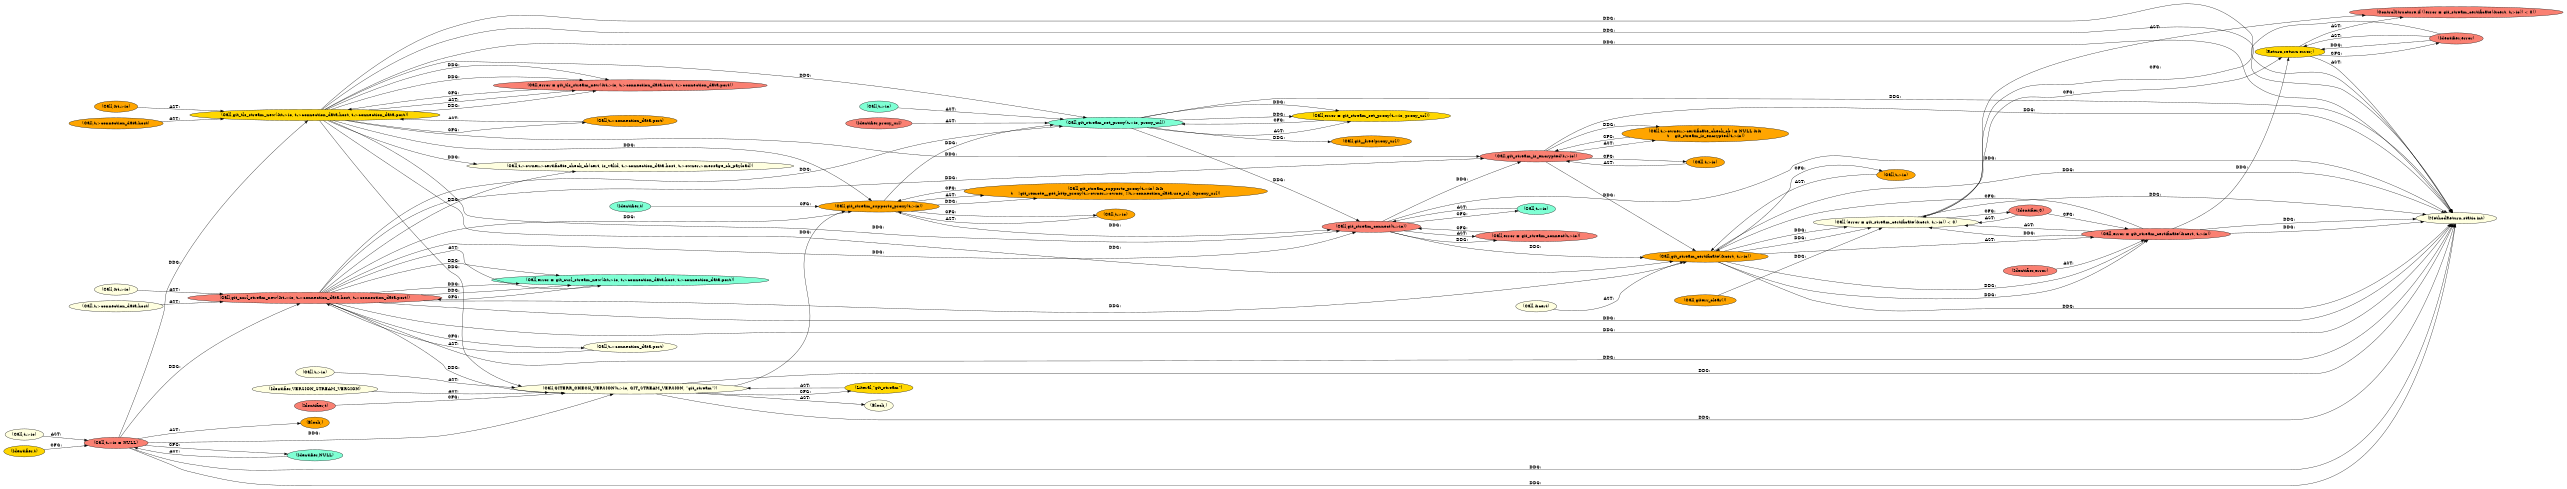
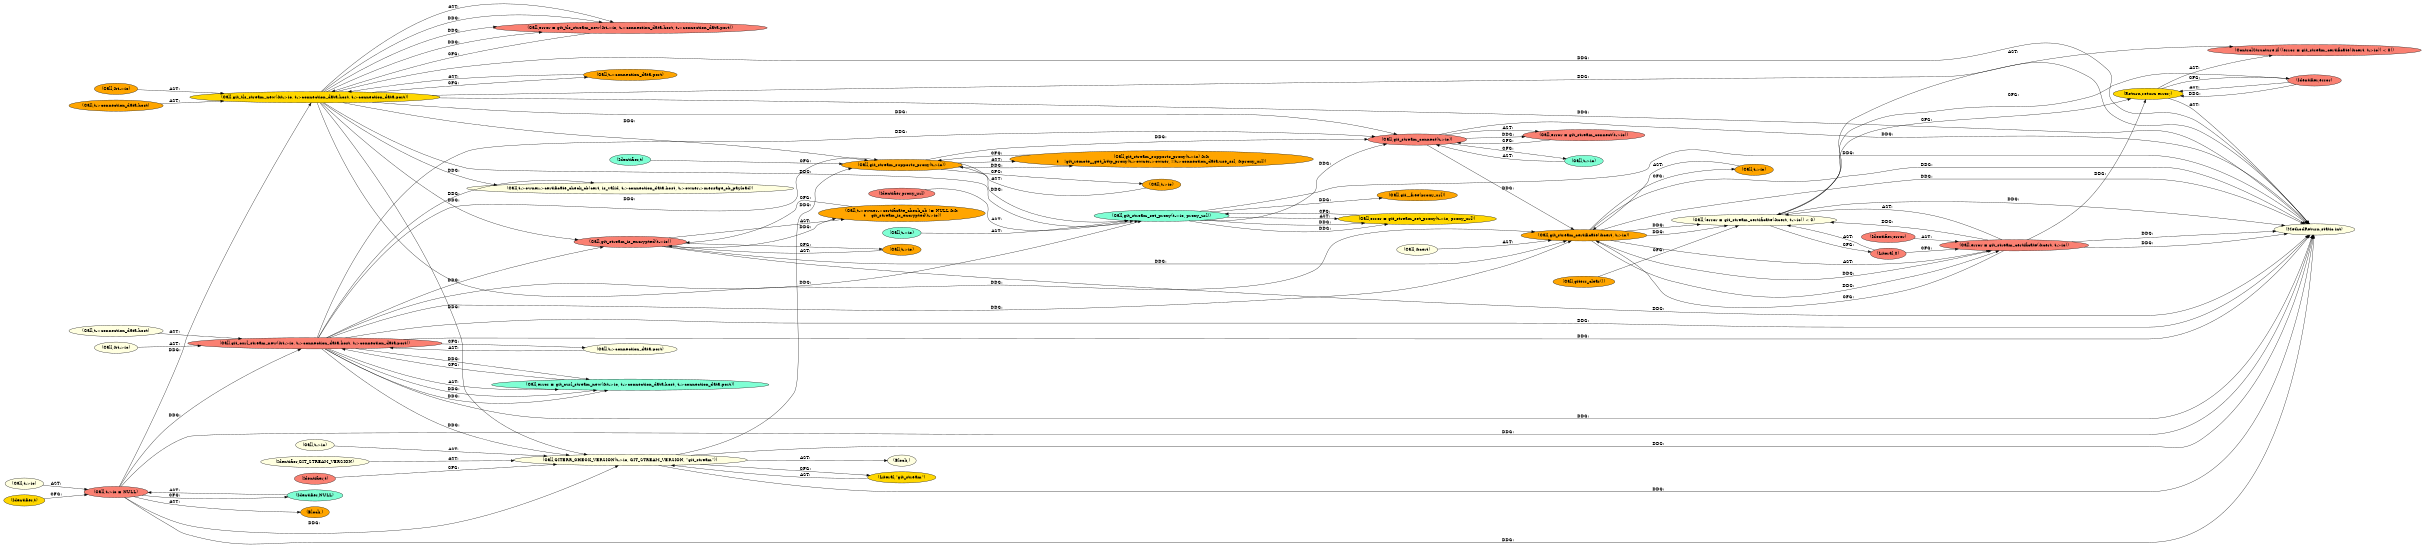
(1449, 190) -> none
(2030, 210) -> (1888, 254)
(1801, 257) -> (1659, 250)
(315, 389) -> (315, 462)
